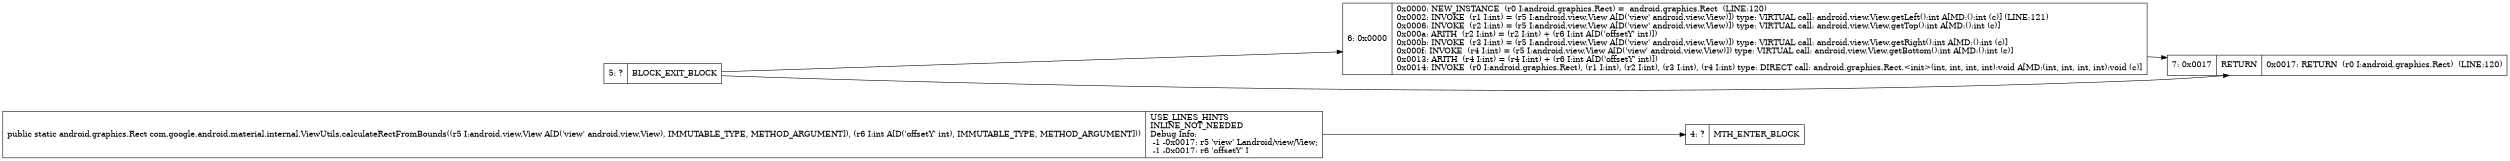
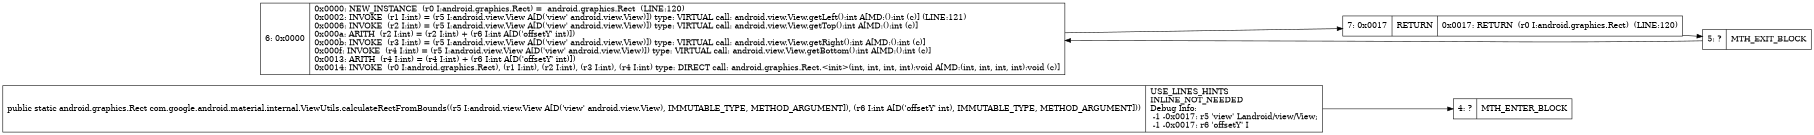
(674, 73) -> (1769, 39)
(1473, 90) -> (1690, 36)
